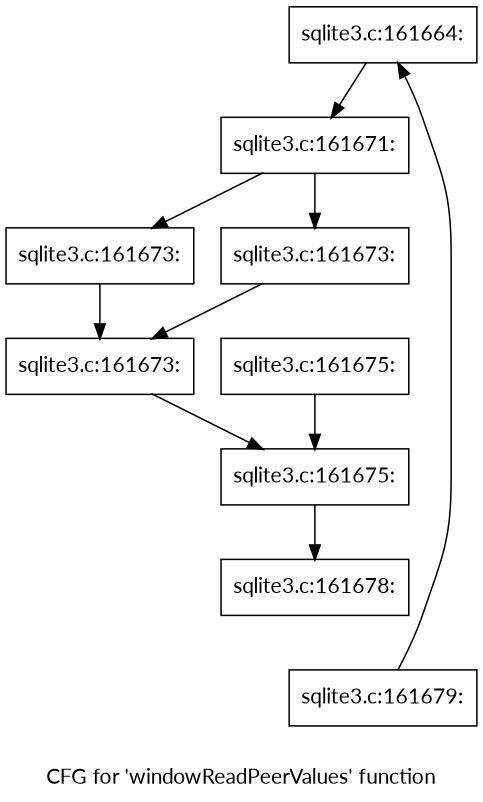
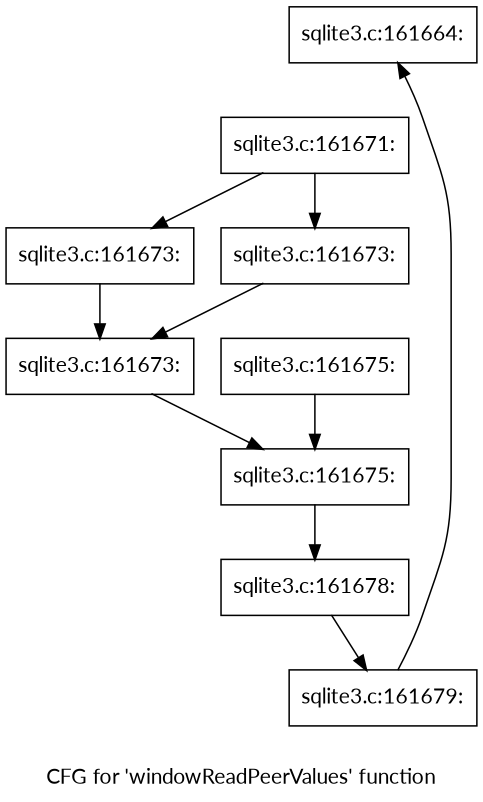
(353, 84) -> none
none -> (345, 636)
